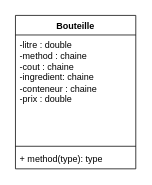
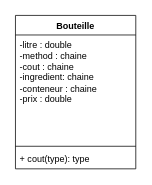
(67, 160) -> (62, 160)
